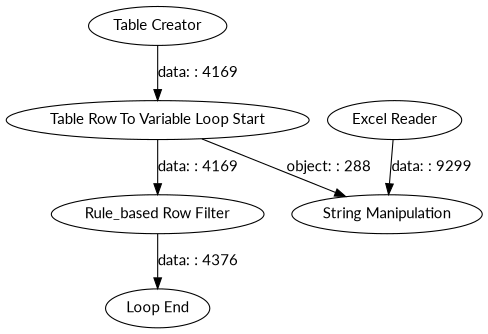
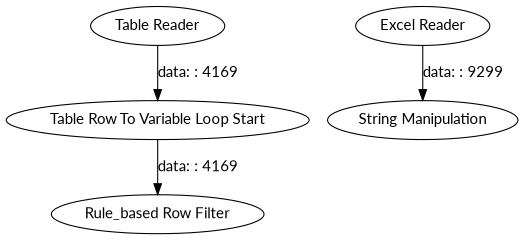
(158, 26) -> (158, 26)
(269, 166) -> none
(158, 308) -> none
